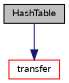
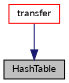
(34, 37) -> (34, 37)
